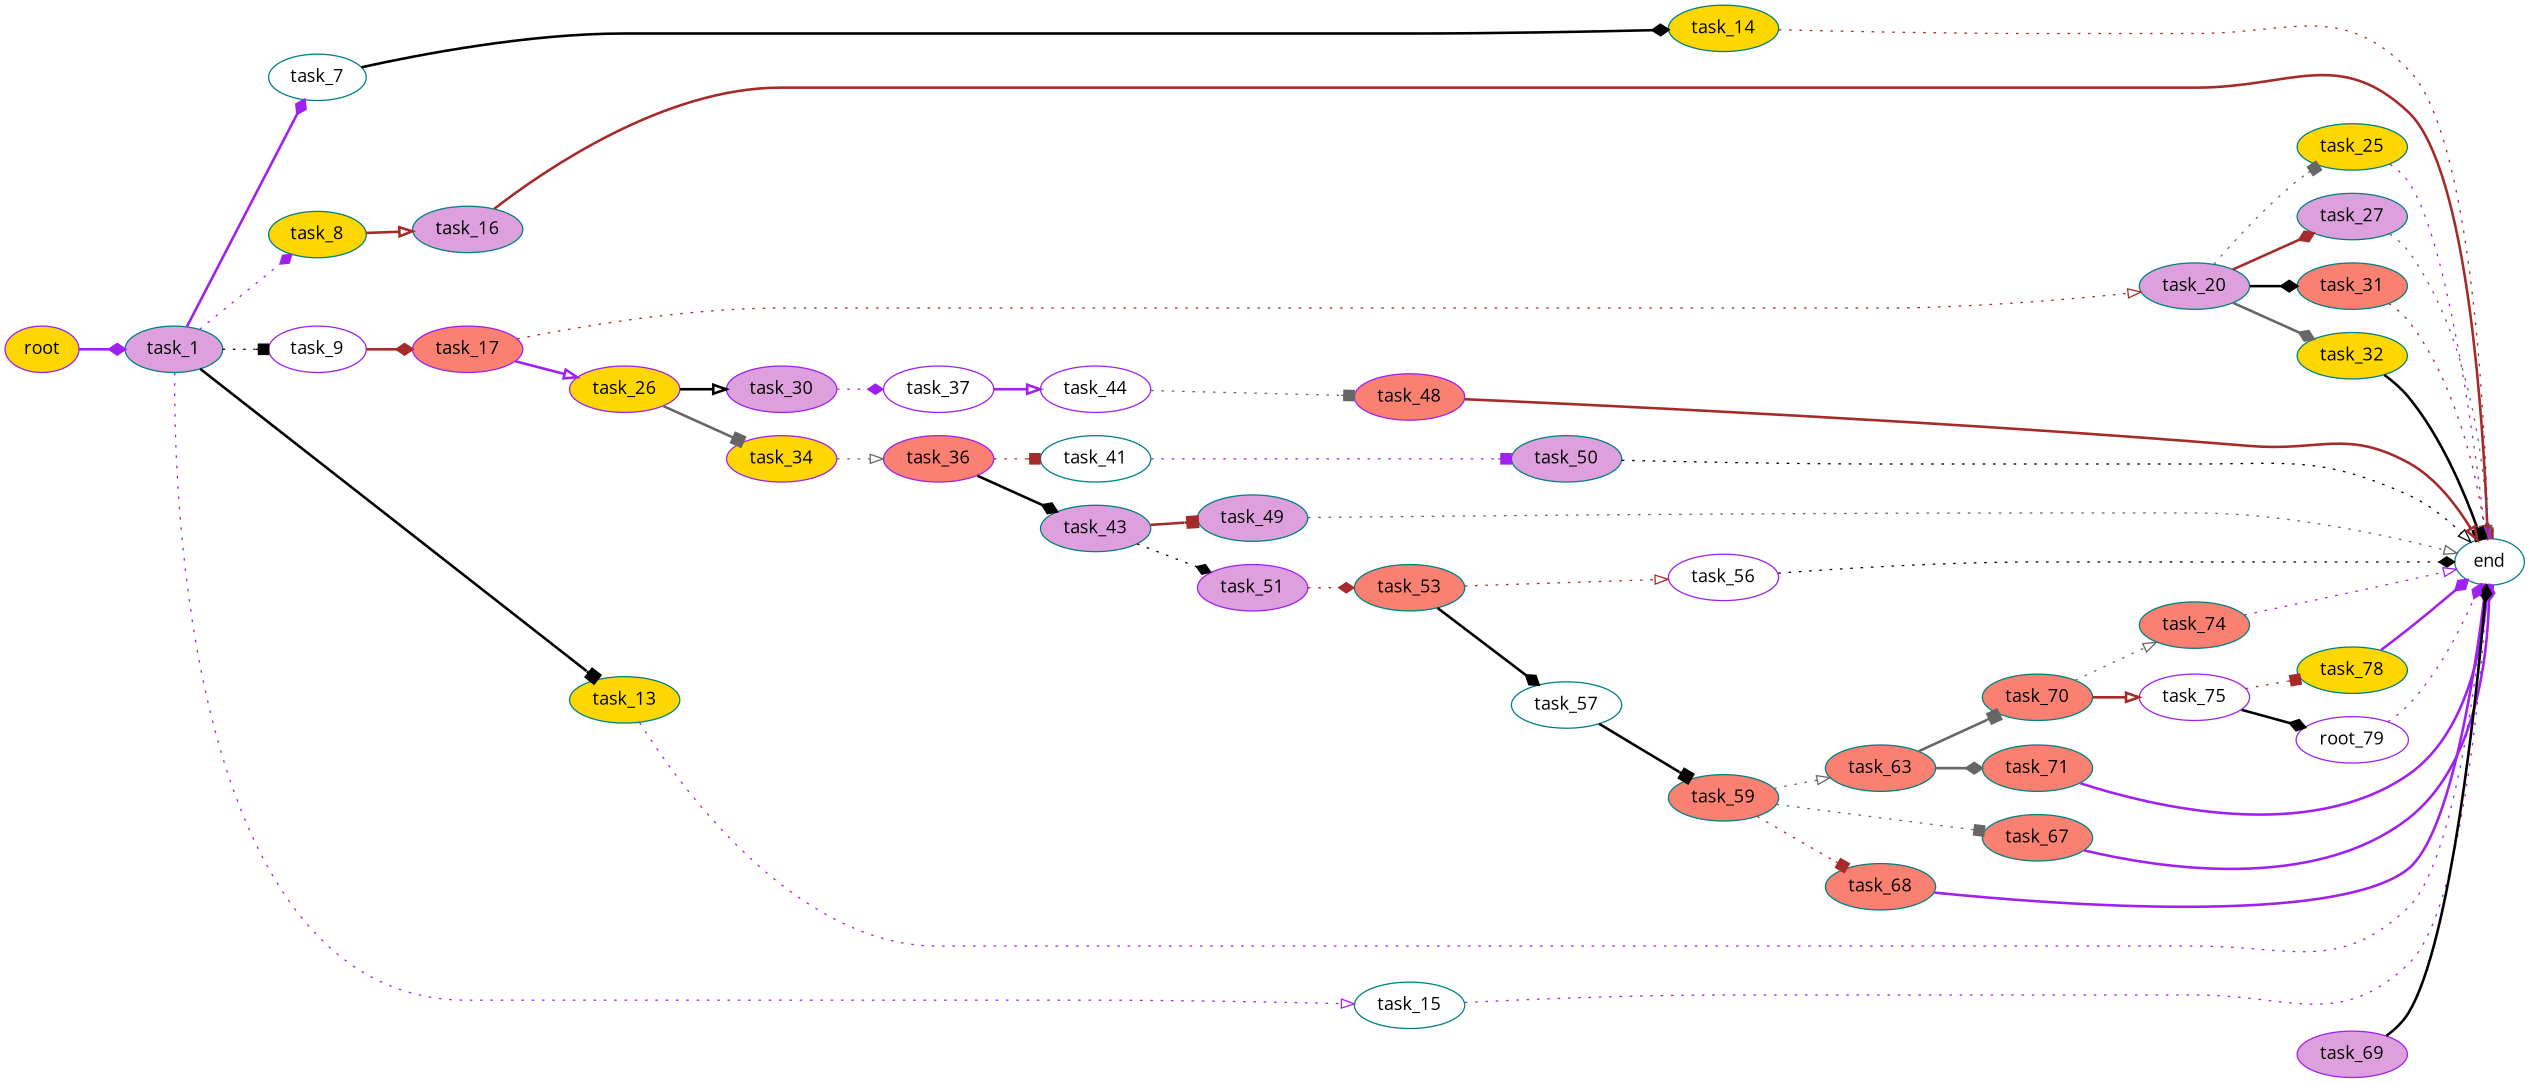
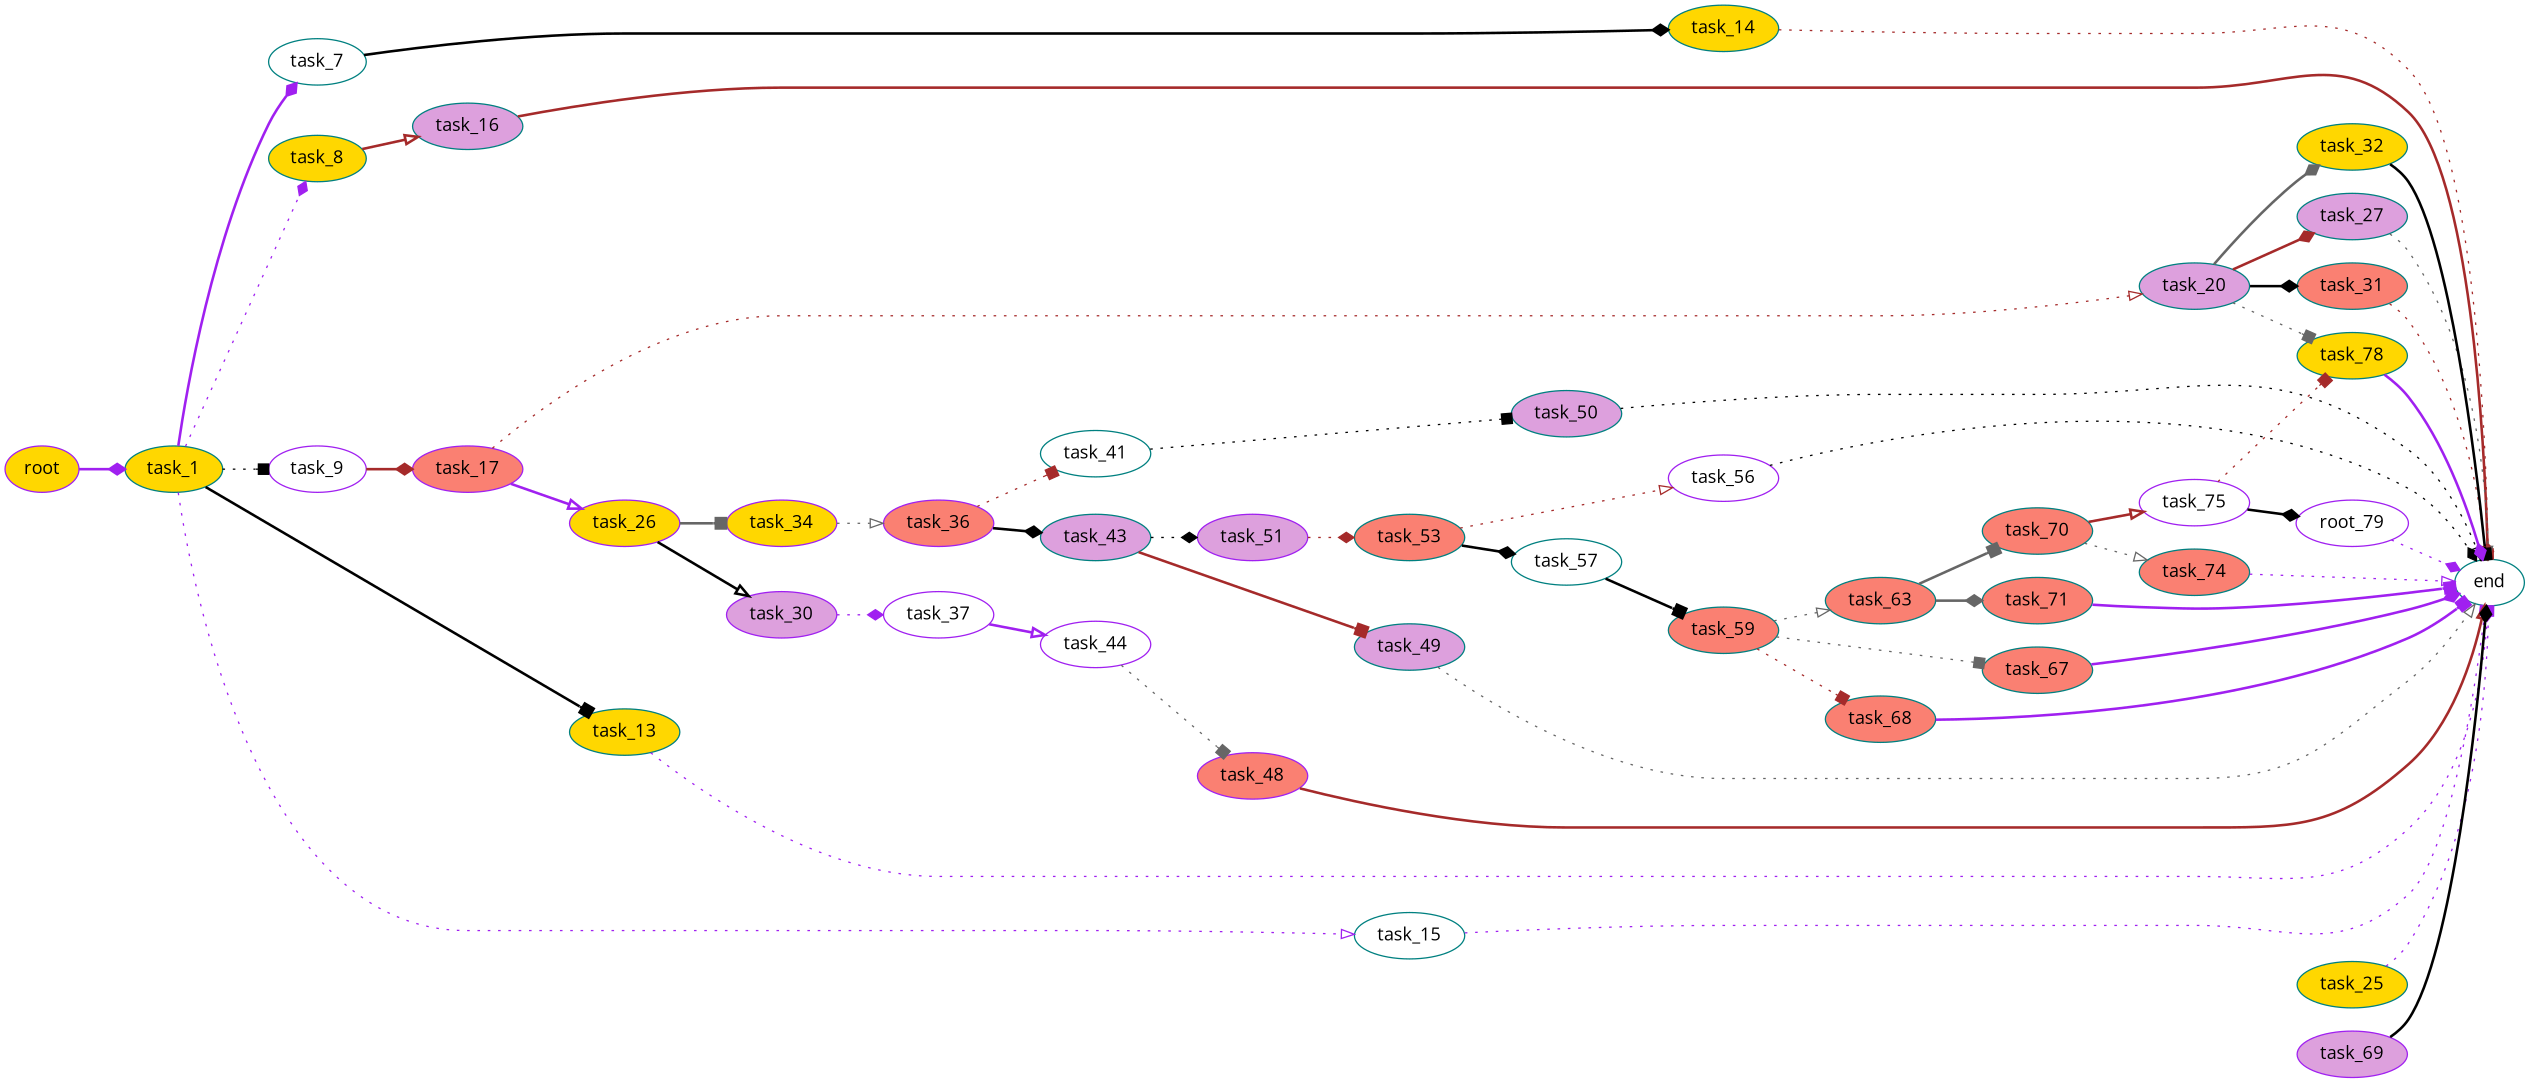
(2259, 216) -> (2267, 318)
(174, 349) -> (174, 469)
(1325, 459) -> (1324, 434)
